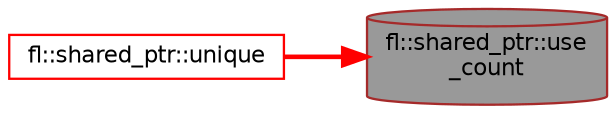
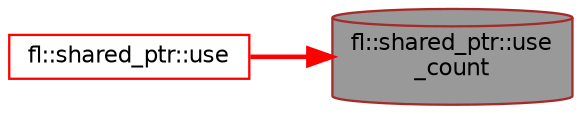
(147, 57) -> (129, 57)
